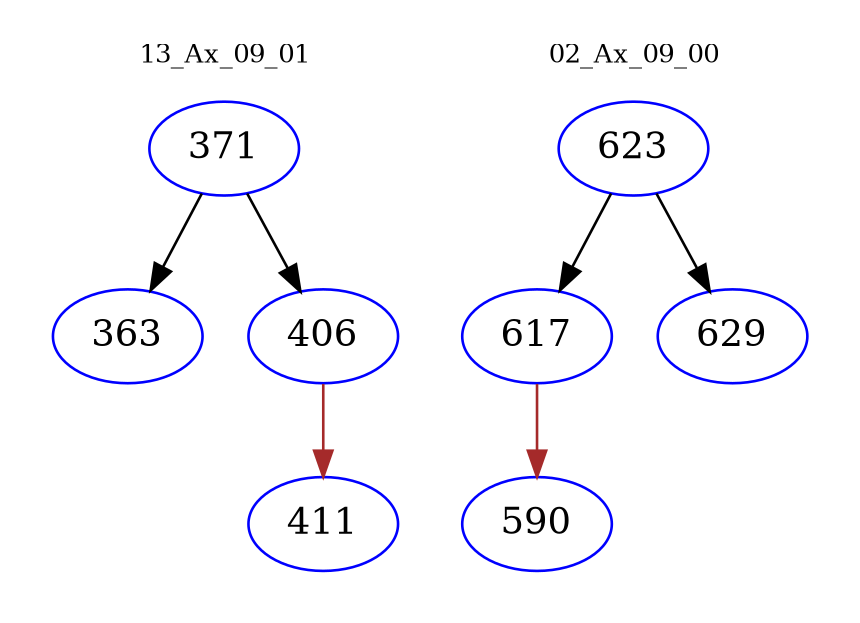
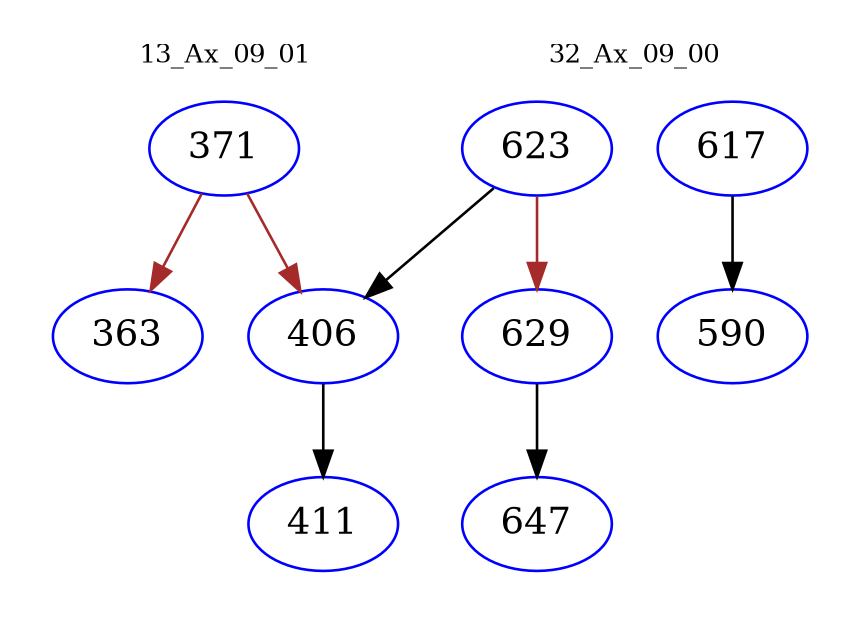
(635, 56) -> (635, 56)
(182, 230) -> (182, 230)
(592, 230) -> (459, 218)
(267, 231) -> (267, 231)
(677, 231) -> (537, 230)
(323, 417) -> (323, 417)
(537, 417) -> (733, 230)
none -> (537, 524)
